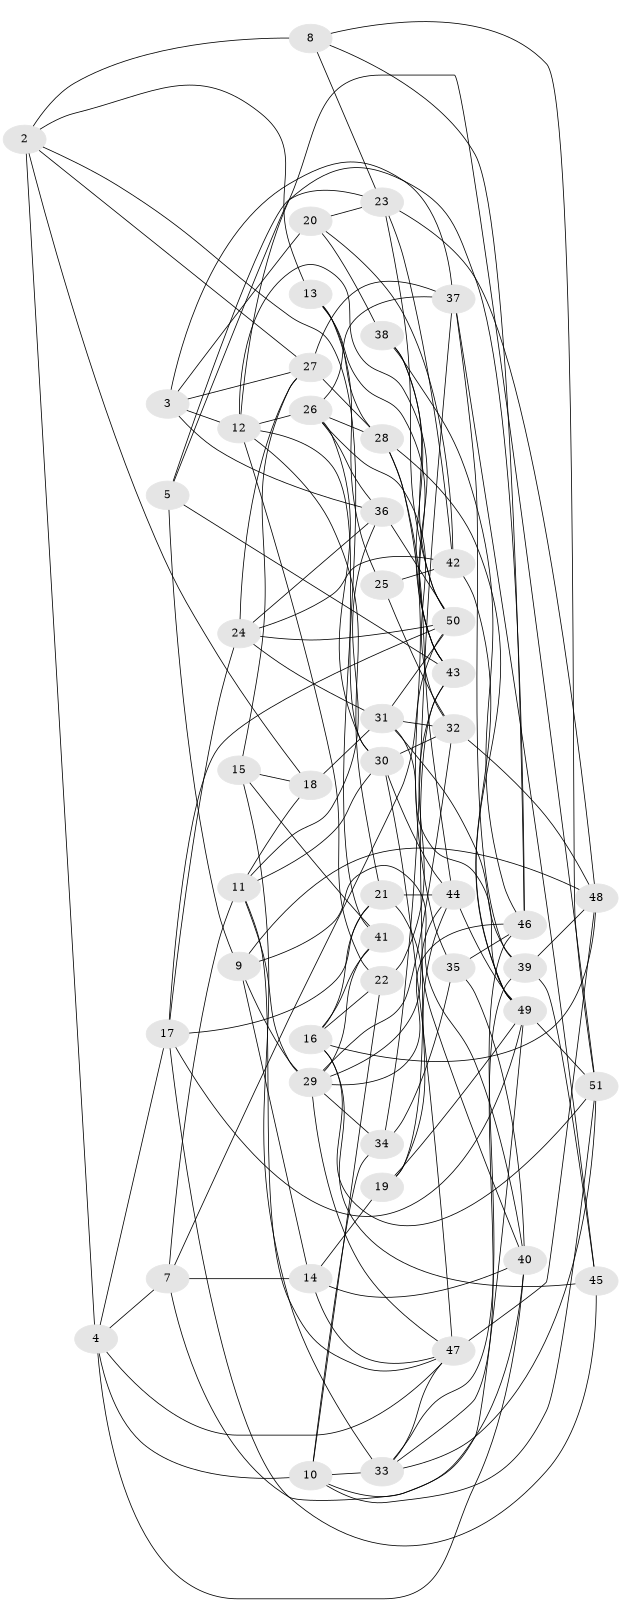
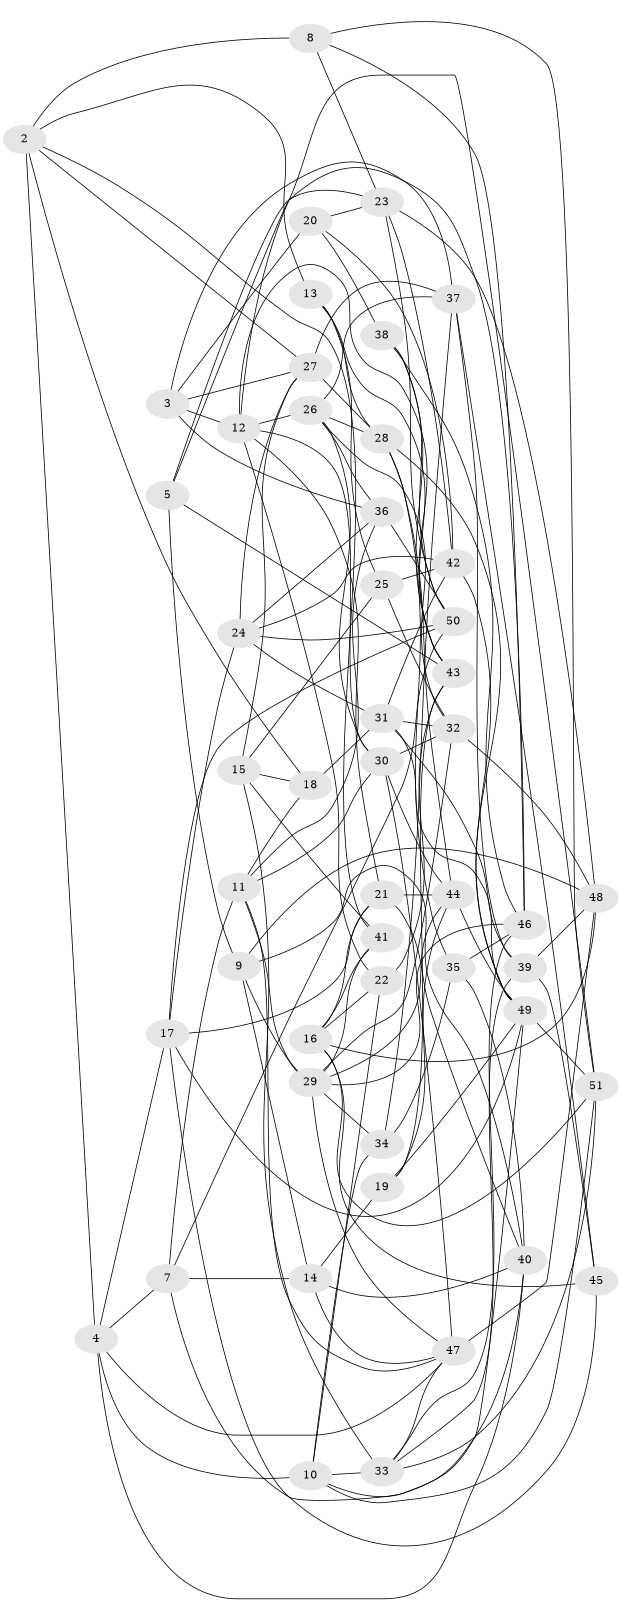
none -> (317, 670)
(414, 675) -> (407, 656)
